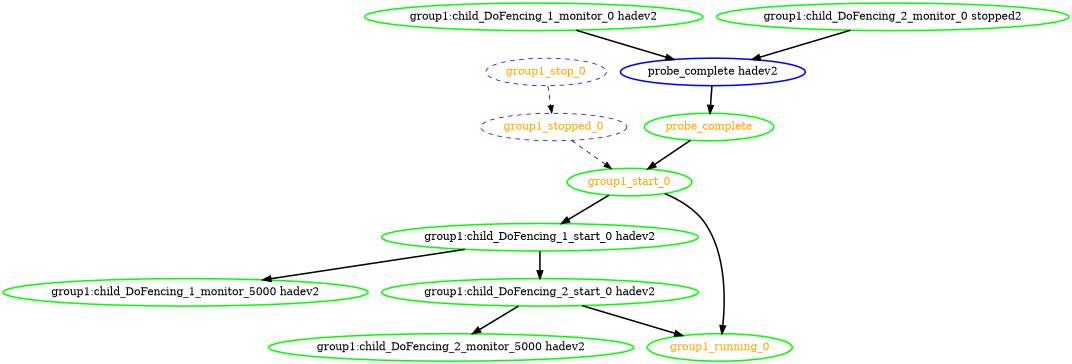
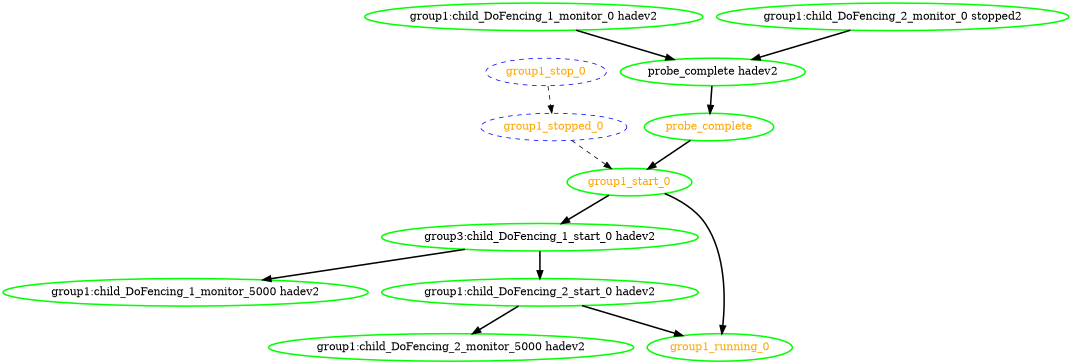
(713, 72) -> (713, 72)
(540, 237) -> (540, 237)
